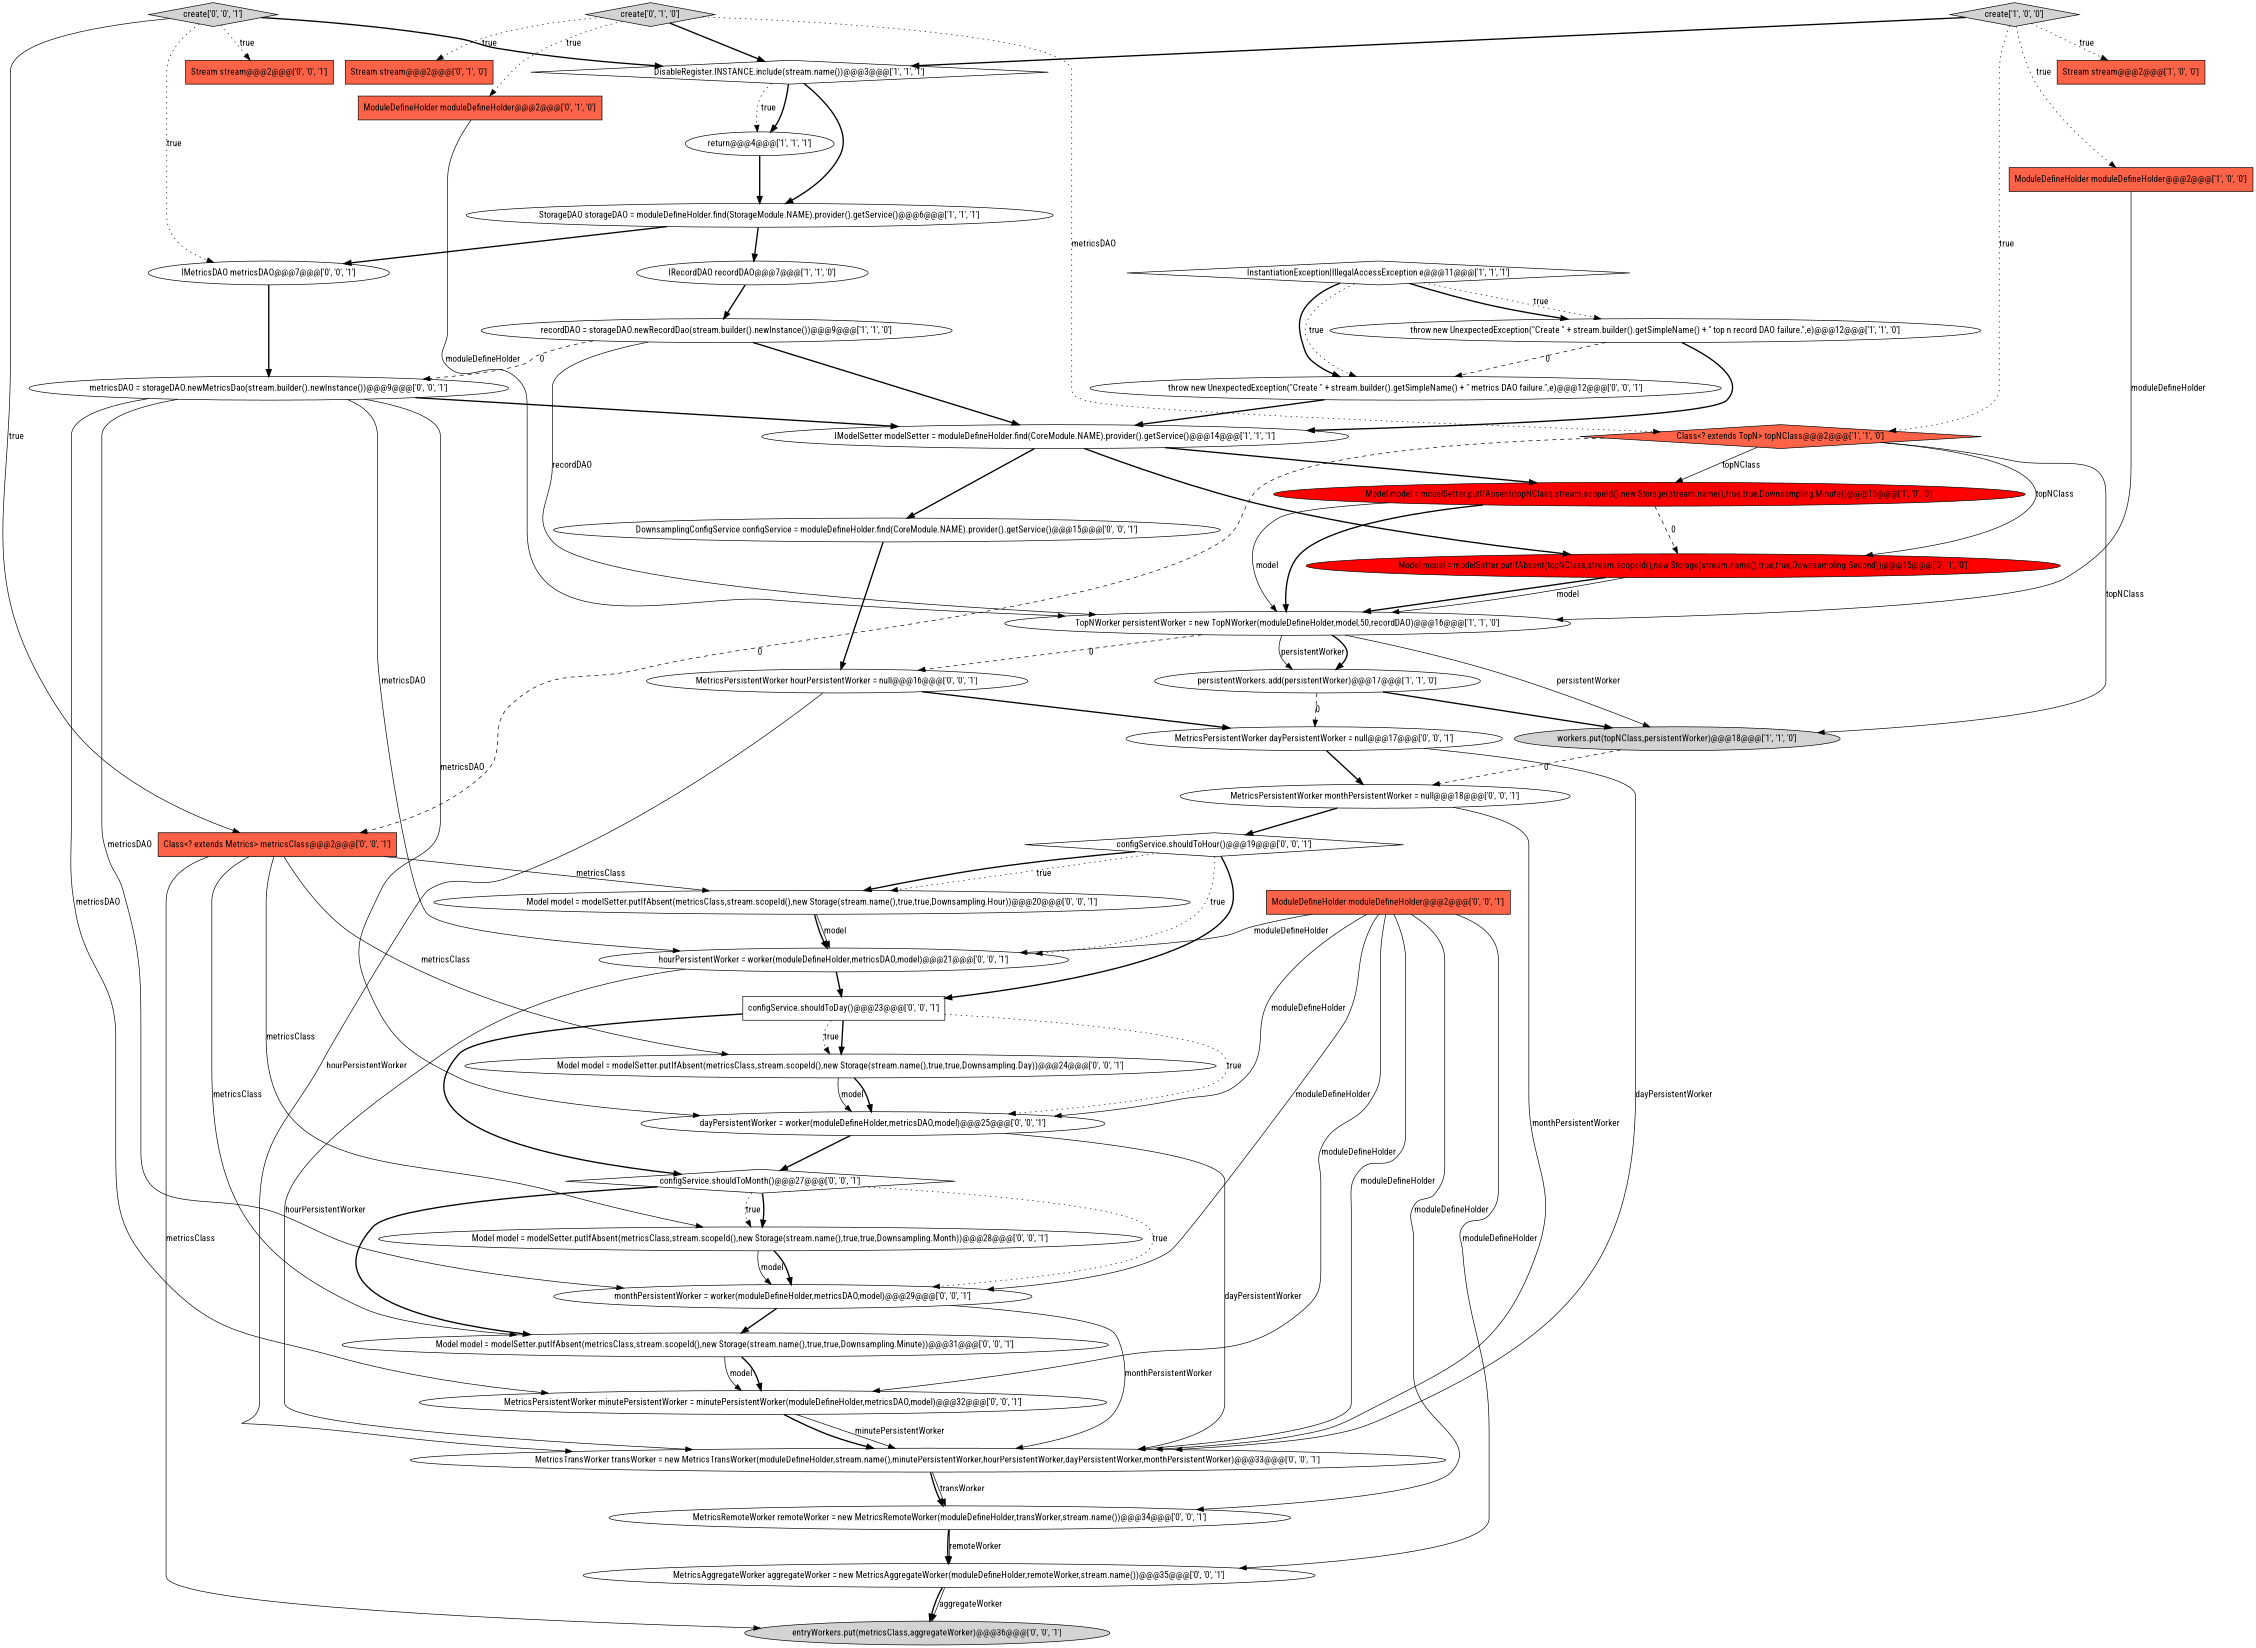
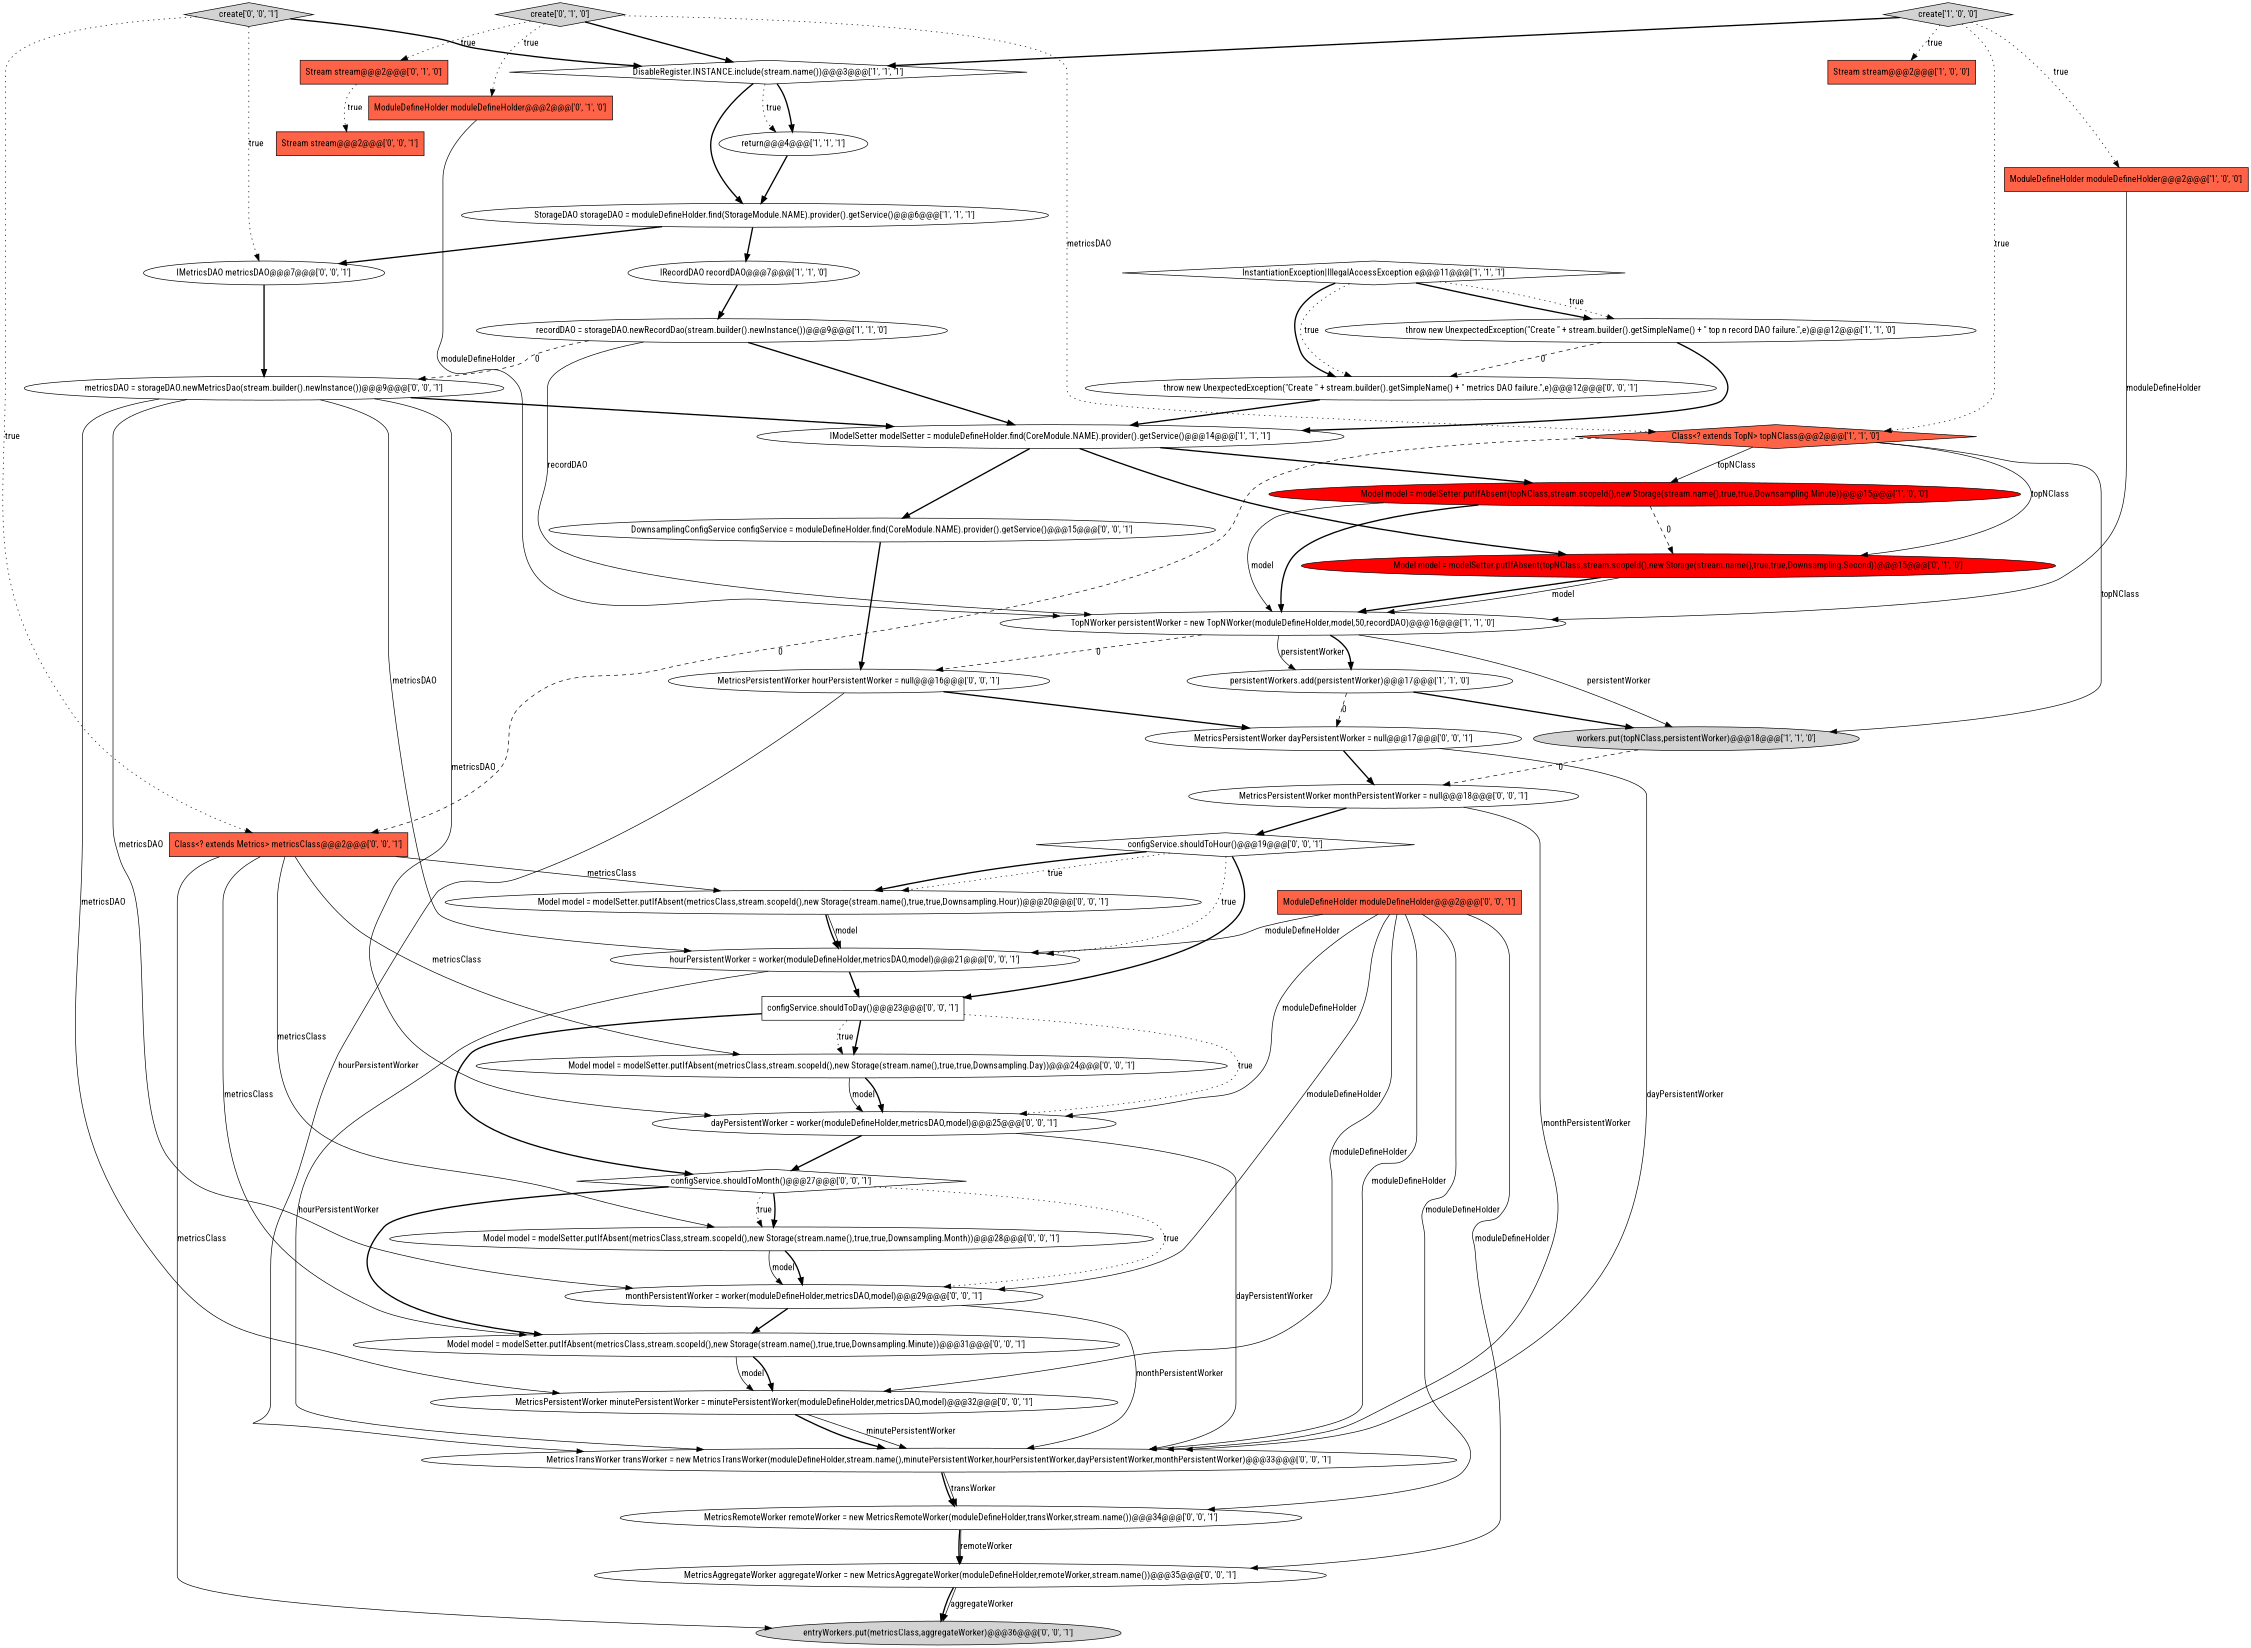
(234, 40) -> (345, 103)
(9, 417) -> (5, 402)
